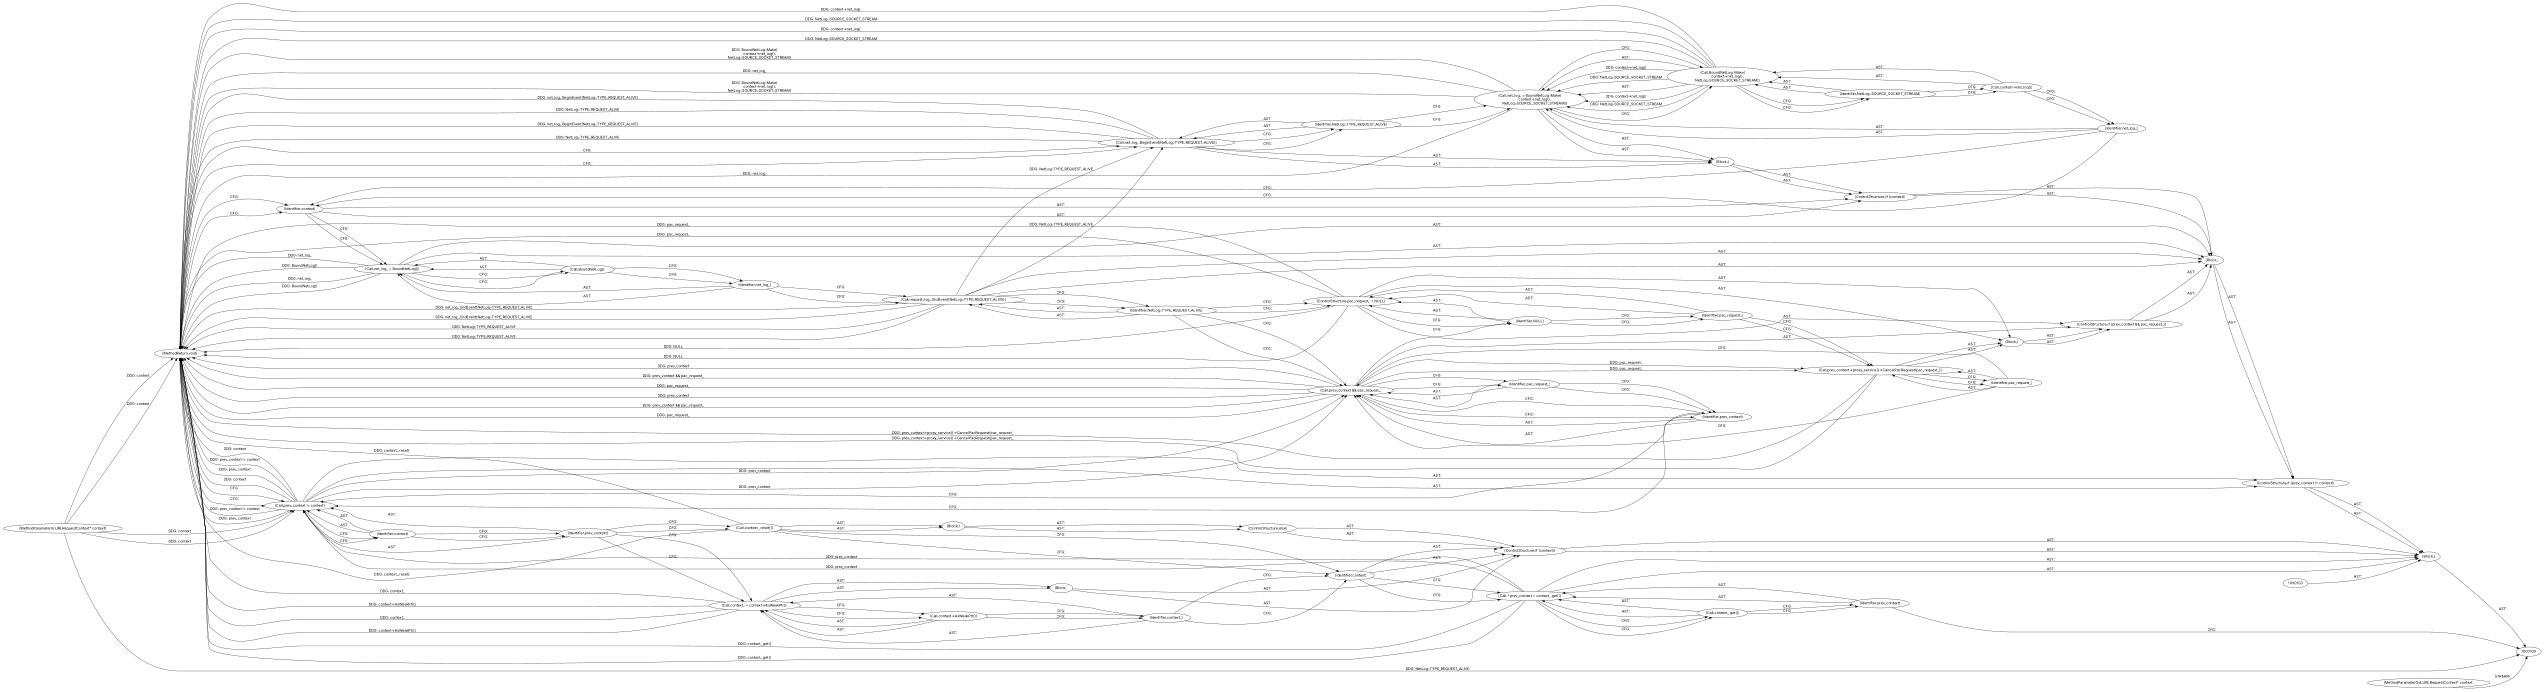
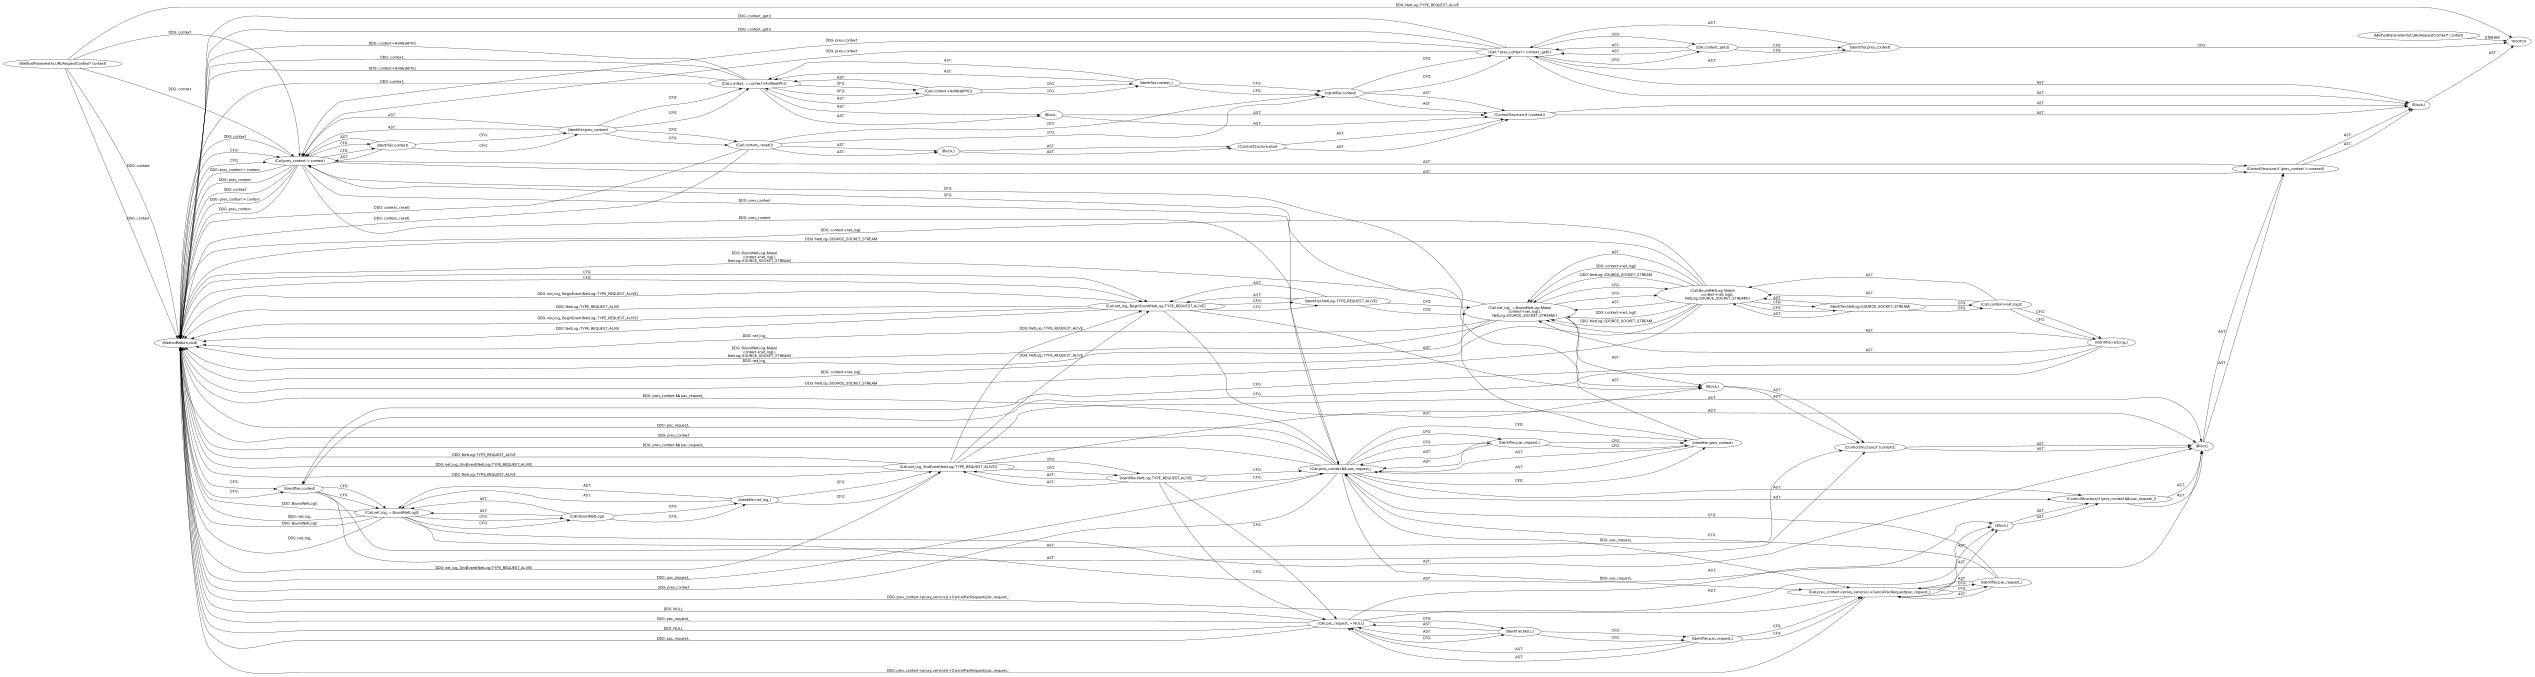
(953, 300) -> (948, 467)
(1351, 301) -> (1341, 624)
(2296, 583) -> none
